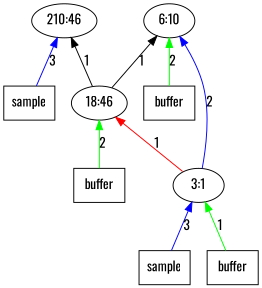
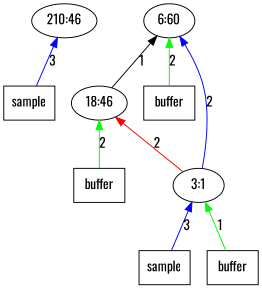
(169, 21) -> (169, 21)
(84, 66) -> none
(157, 144) -> (157, 144)
